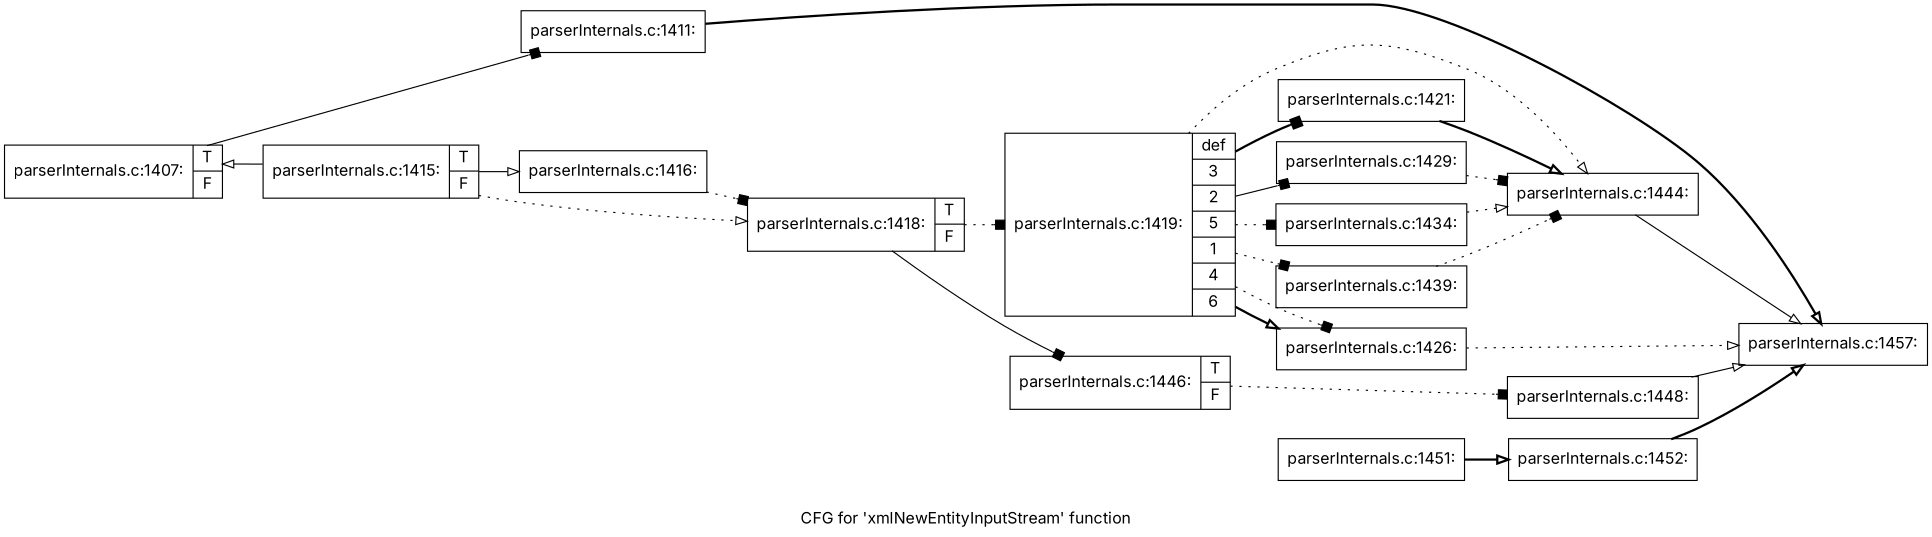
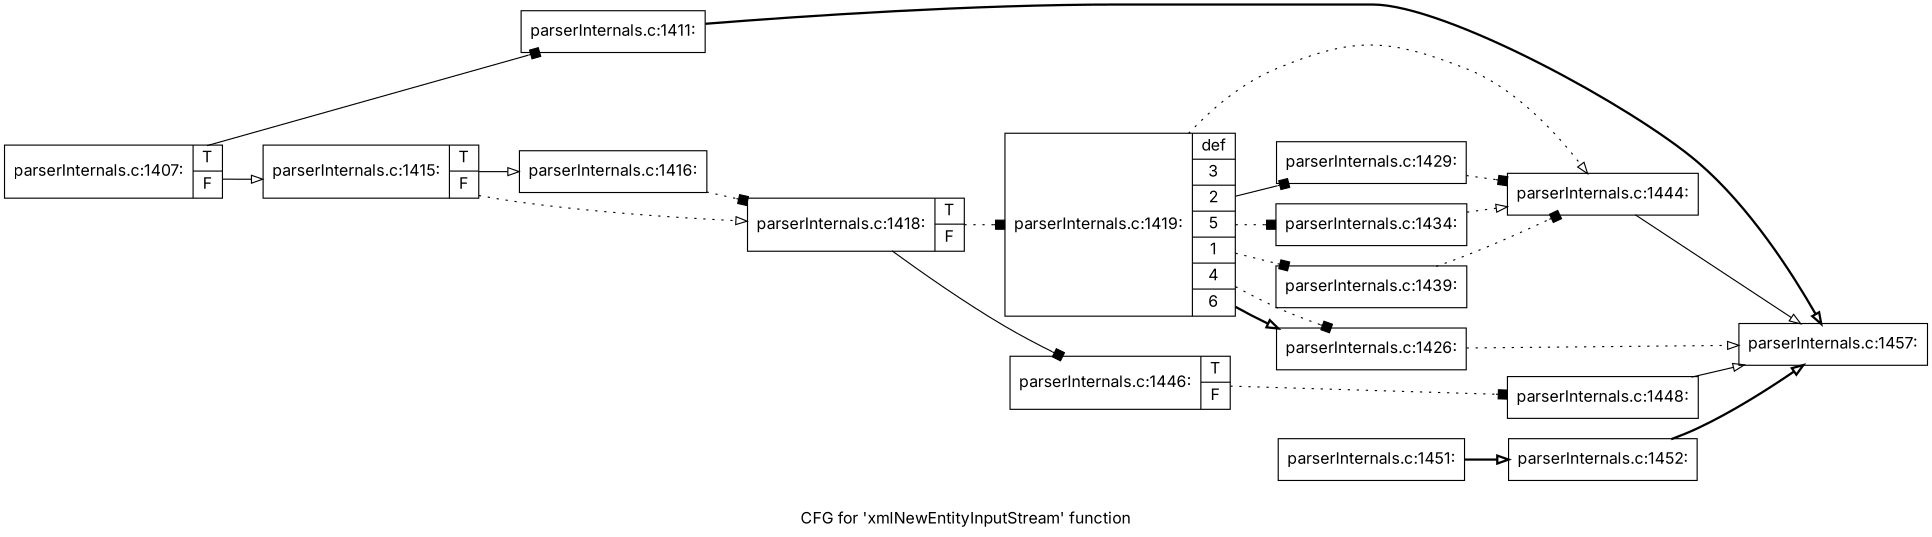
(1371, 100) -> none
(248, 164) -> (237, 179)
